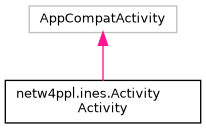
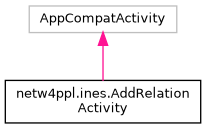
(103, 102) -> (103, 102)
